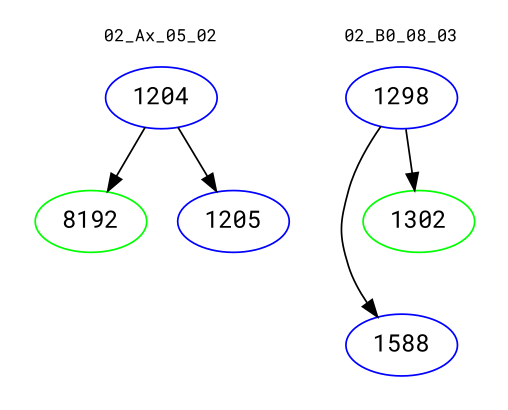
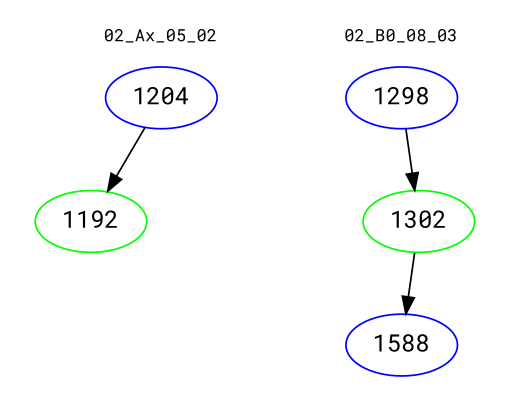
(343, 213) -> (411, 275)
(91, 221) -> (91, 221)
(233, 221) -> none
